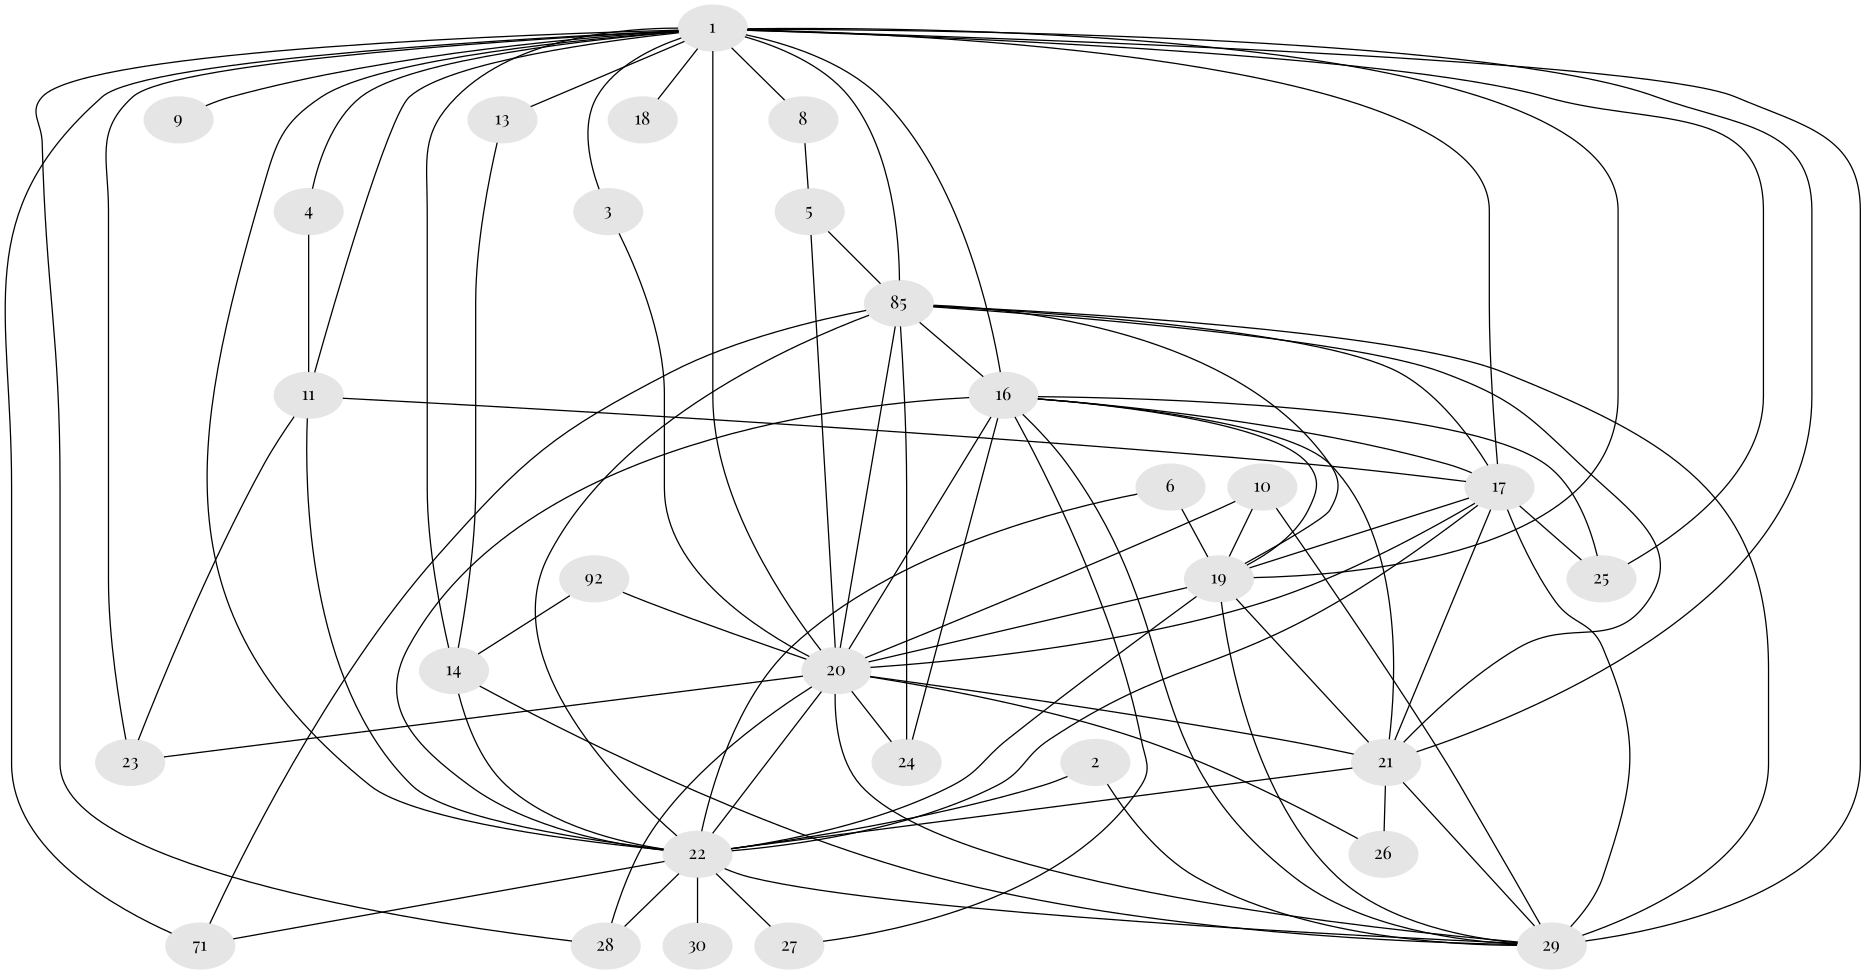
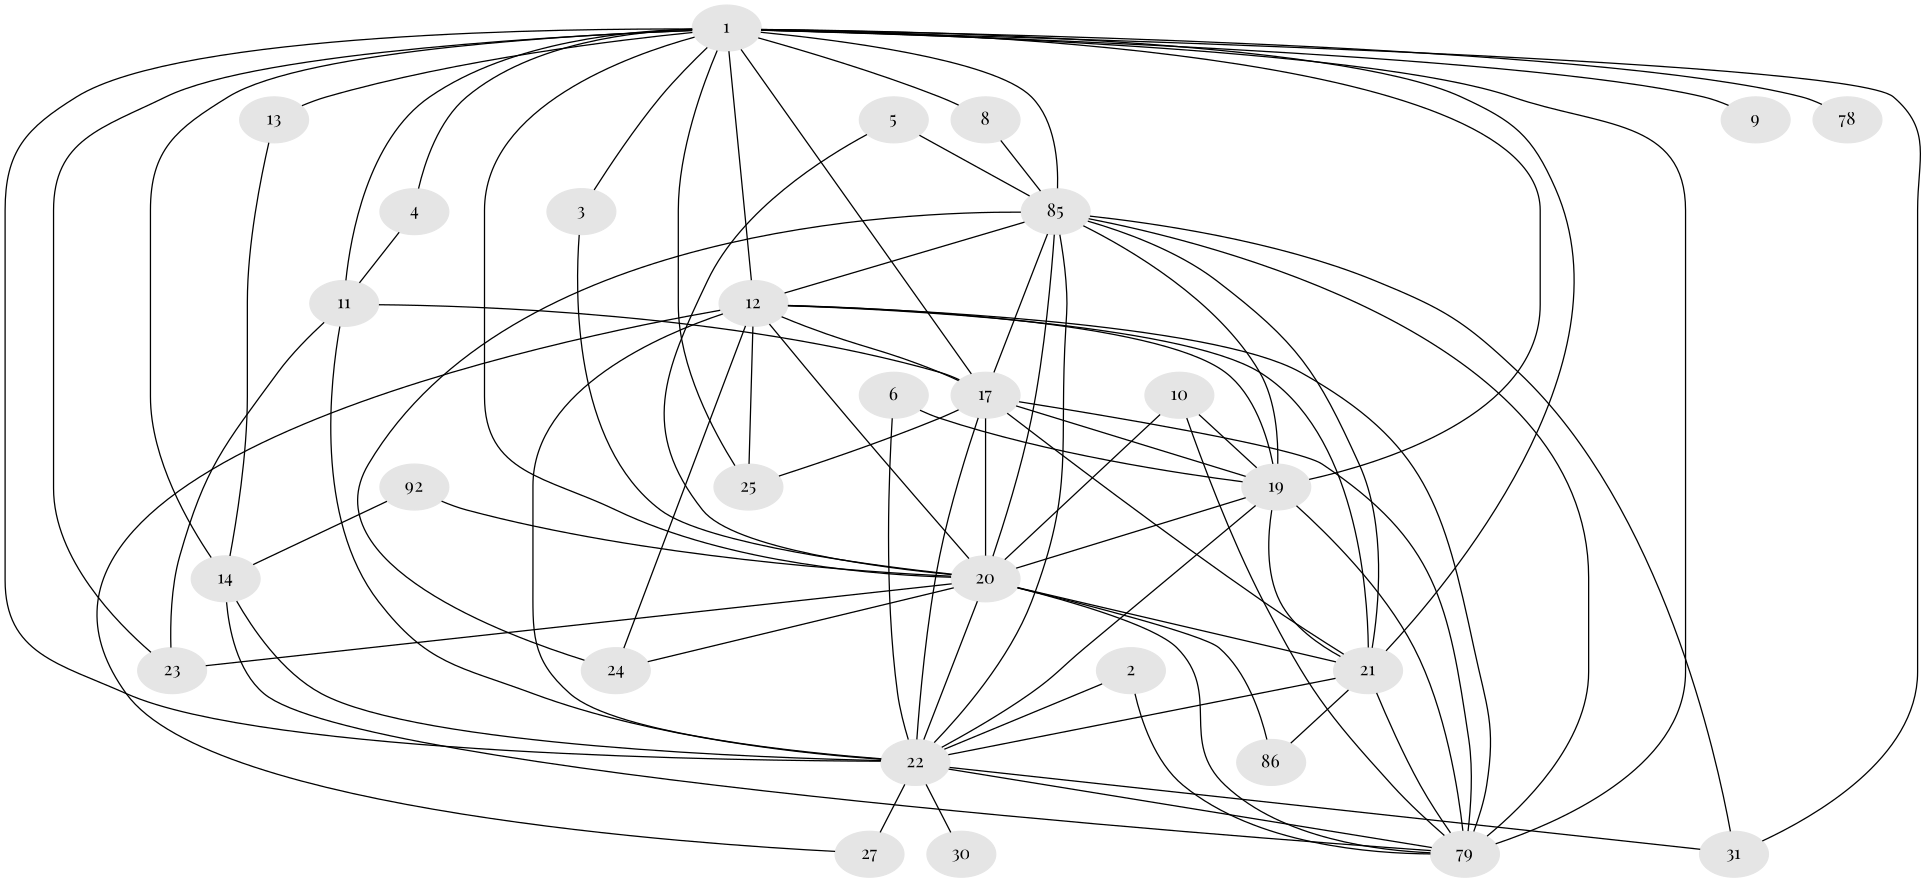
(643, 120) -> (1847, 120)
(807, 166) -> (1021, 166)
(1004, 395) -> (754, 303)
(1384, 854) -> (1271, 762)
(200, 946) -> (1734, 854)
(606, 946) -> none
(1552, 946) -> (1465, 854)
